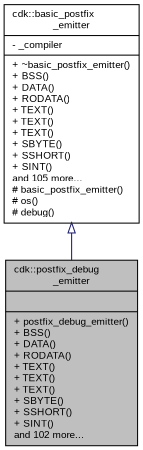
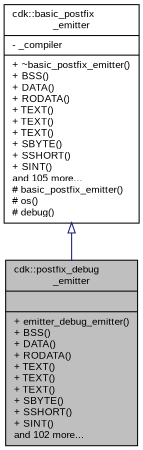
(72, 322) -> (72, 322)
